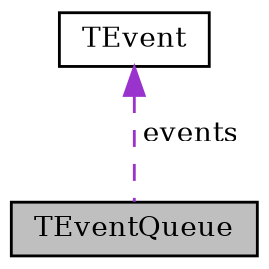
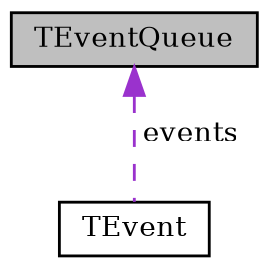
(134, 149) -> (134, 149)
